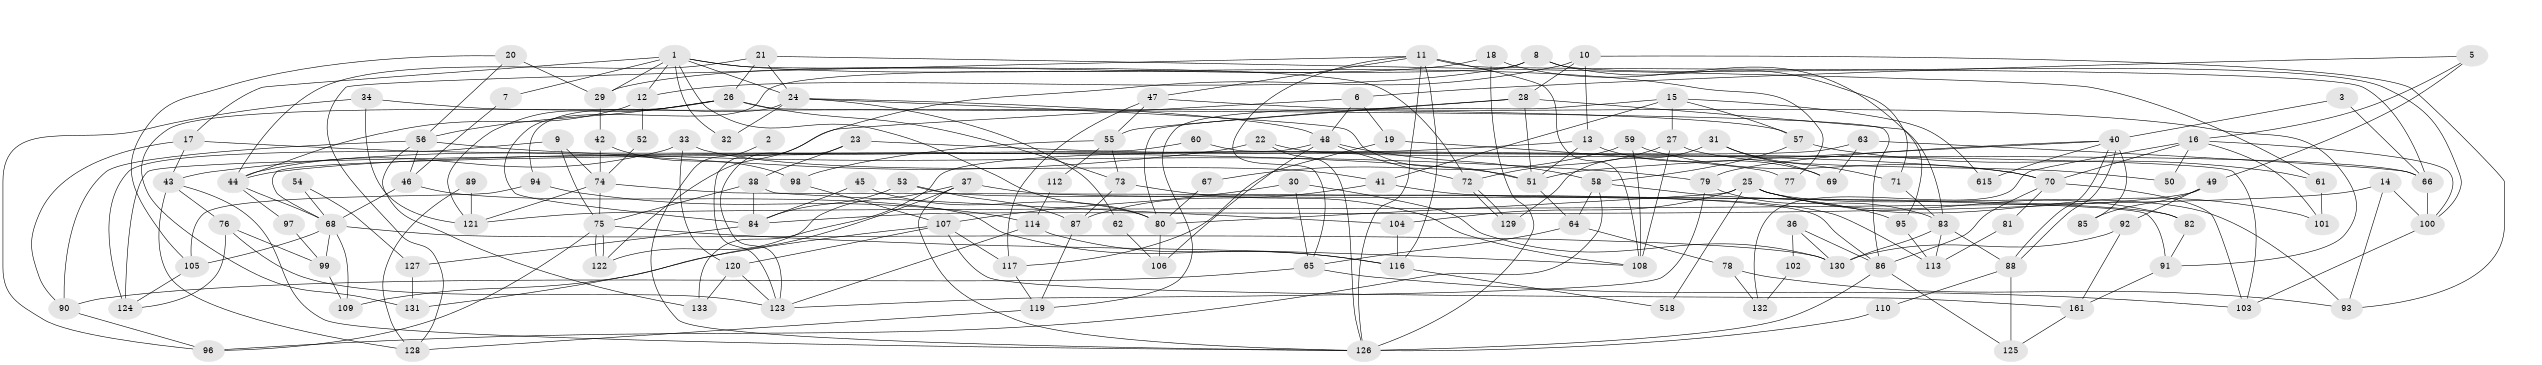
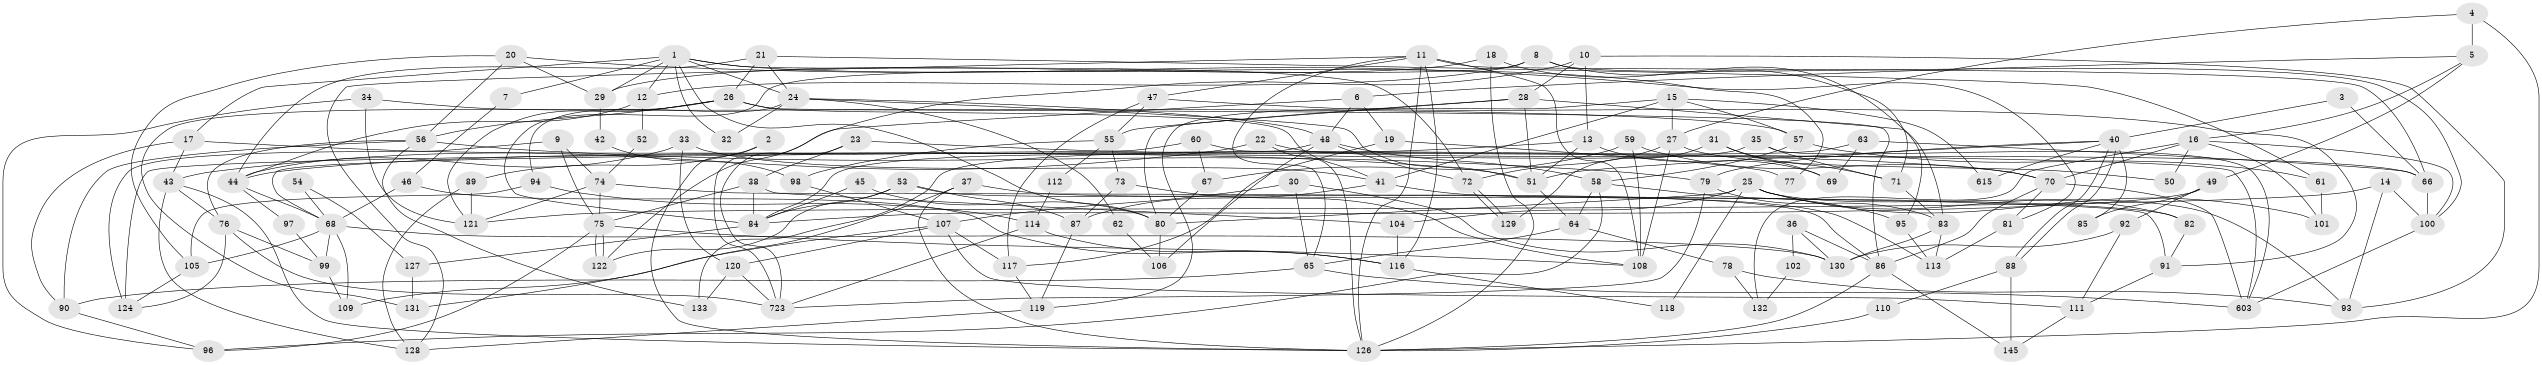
none -> (2472, 13)
none -> (1767, 89)
(928, 127) -> (1063, 114)
none -> (1757, 140)
none -> (1202, 162)
(413, 165) -> (236, 158)
none -> (629, 165)
(600, 166) -> none
(809, 224) -> (783, 229)
(1970, 241) -> none
(778, 309) -> (778, 309)
(1667, 309) -> (1667, 309)
(2077, 309) -> (2077, 309)
(2244, 309) -> (2244, 309)
(2011, 351) -> (2011, 351)
